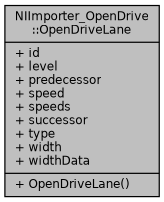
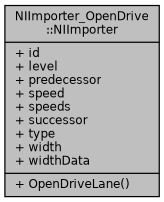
(82, 30) -> (82, 30)
